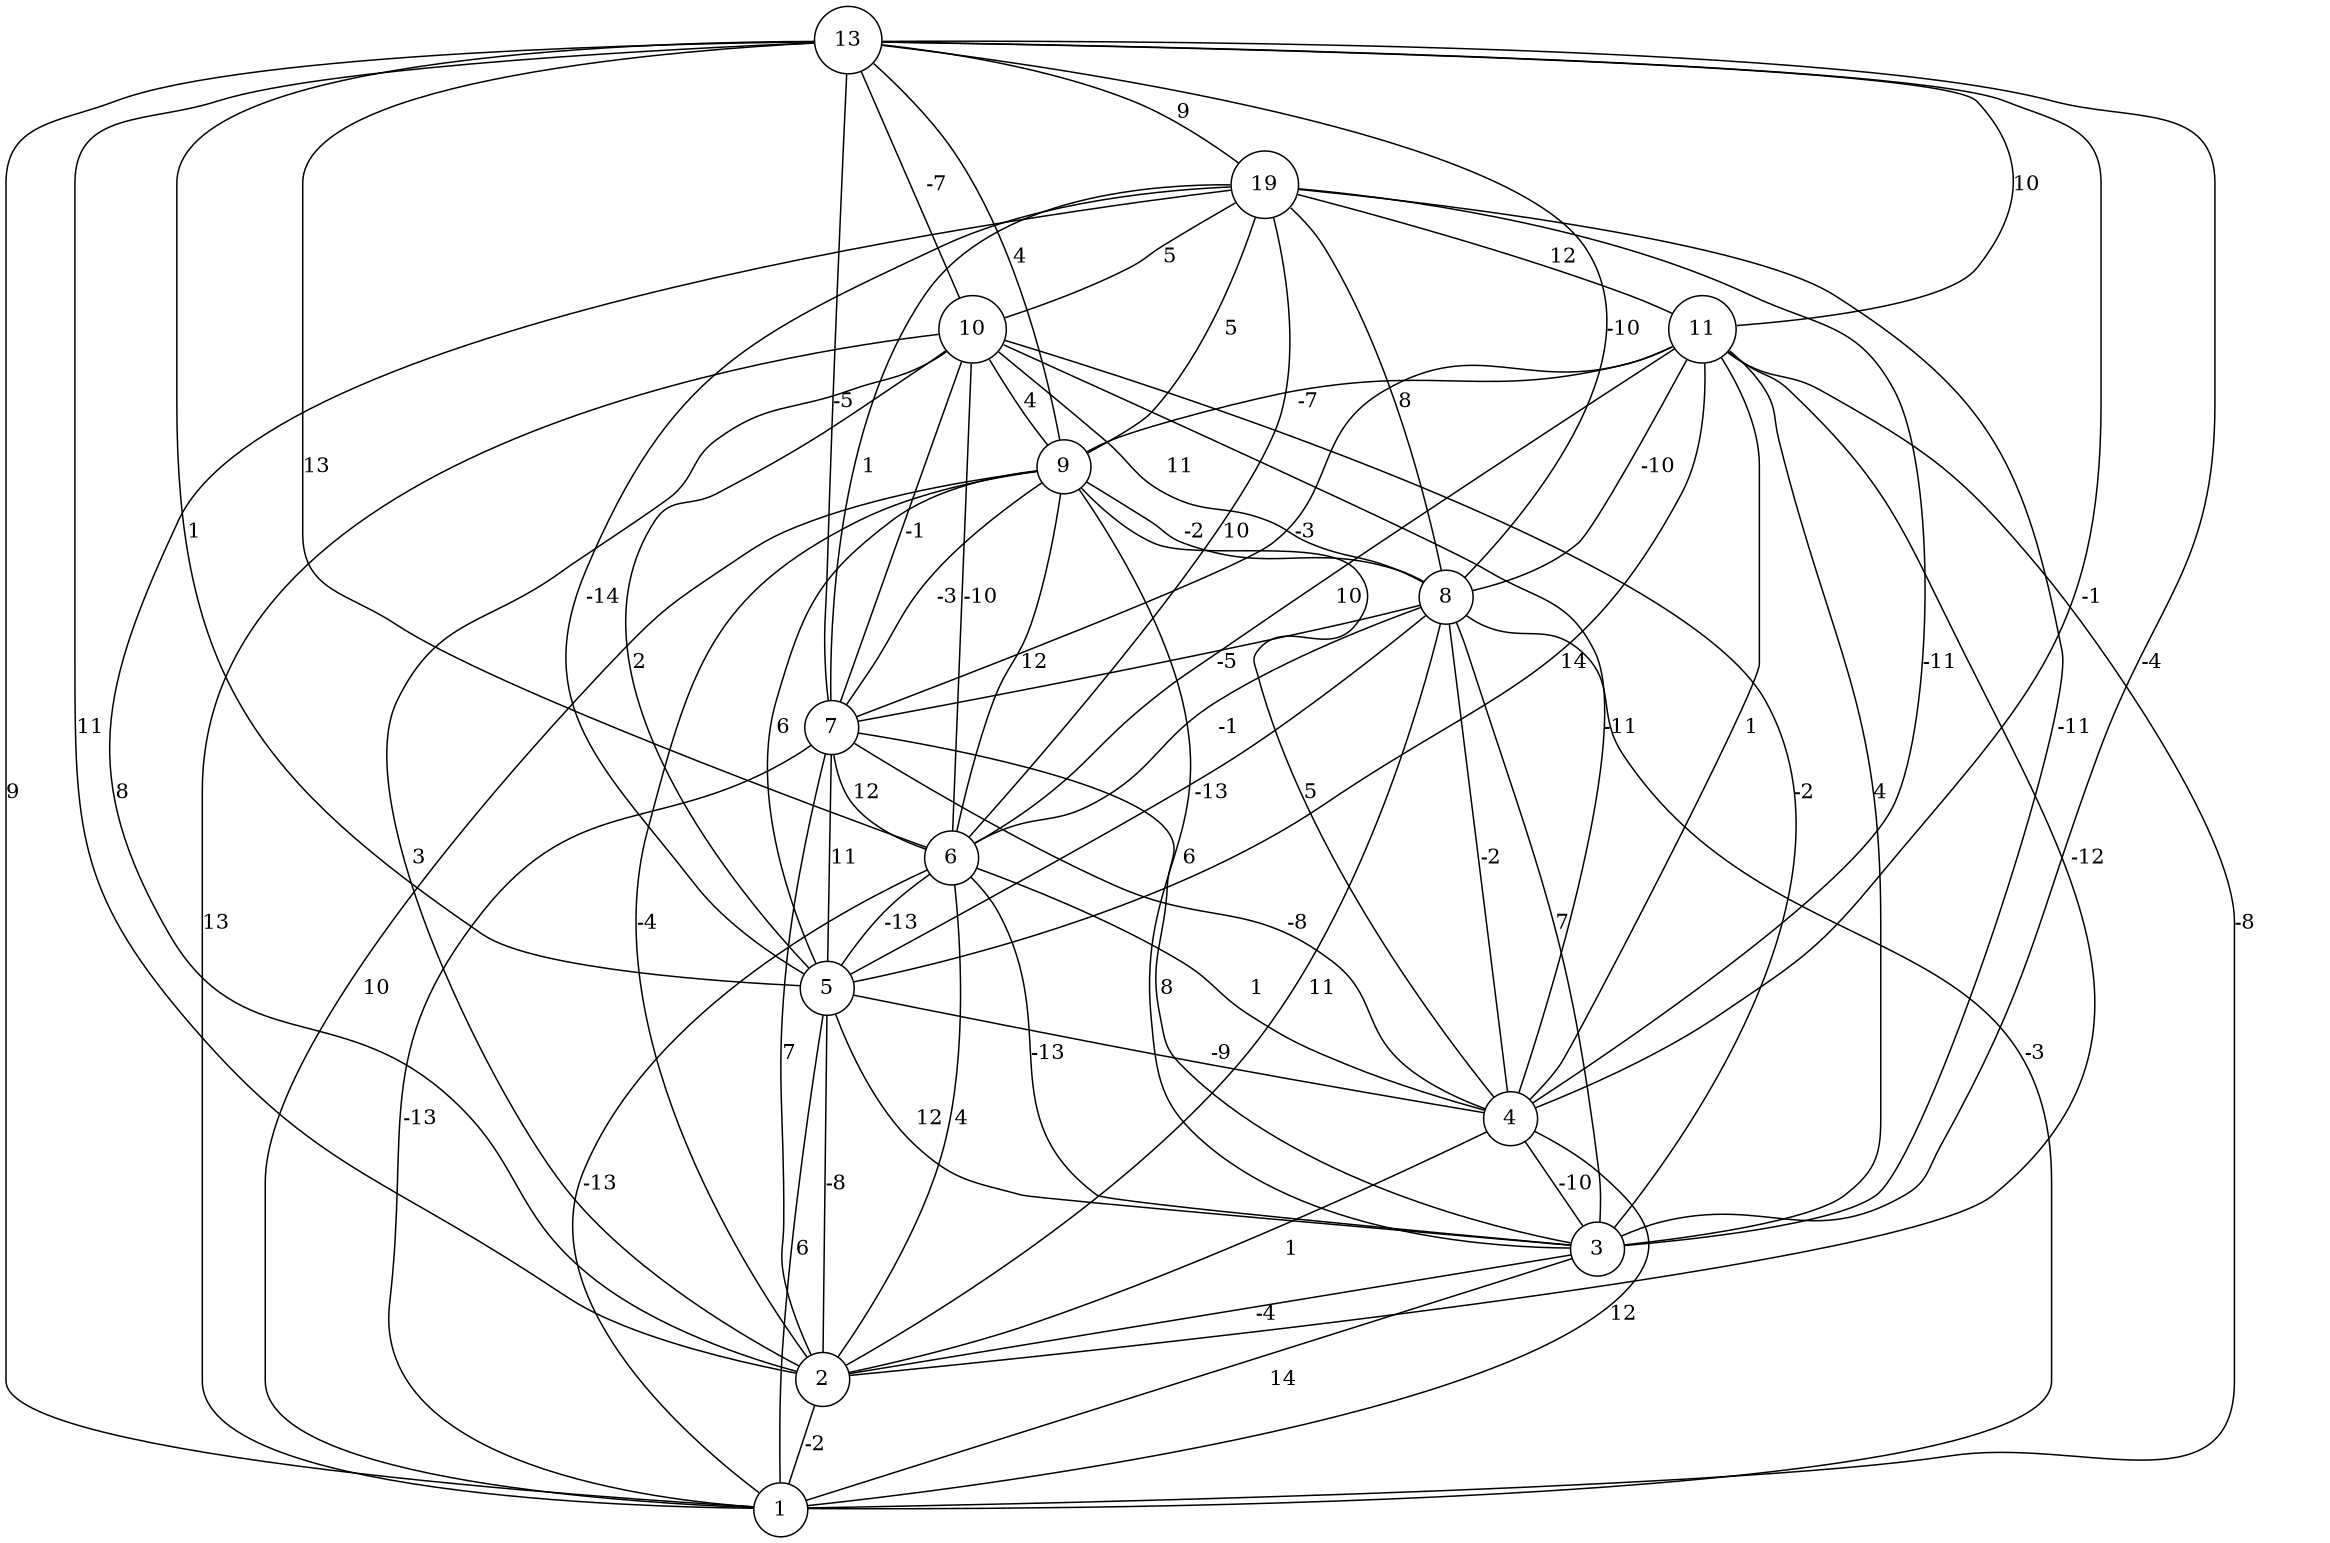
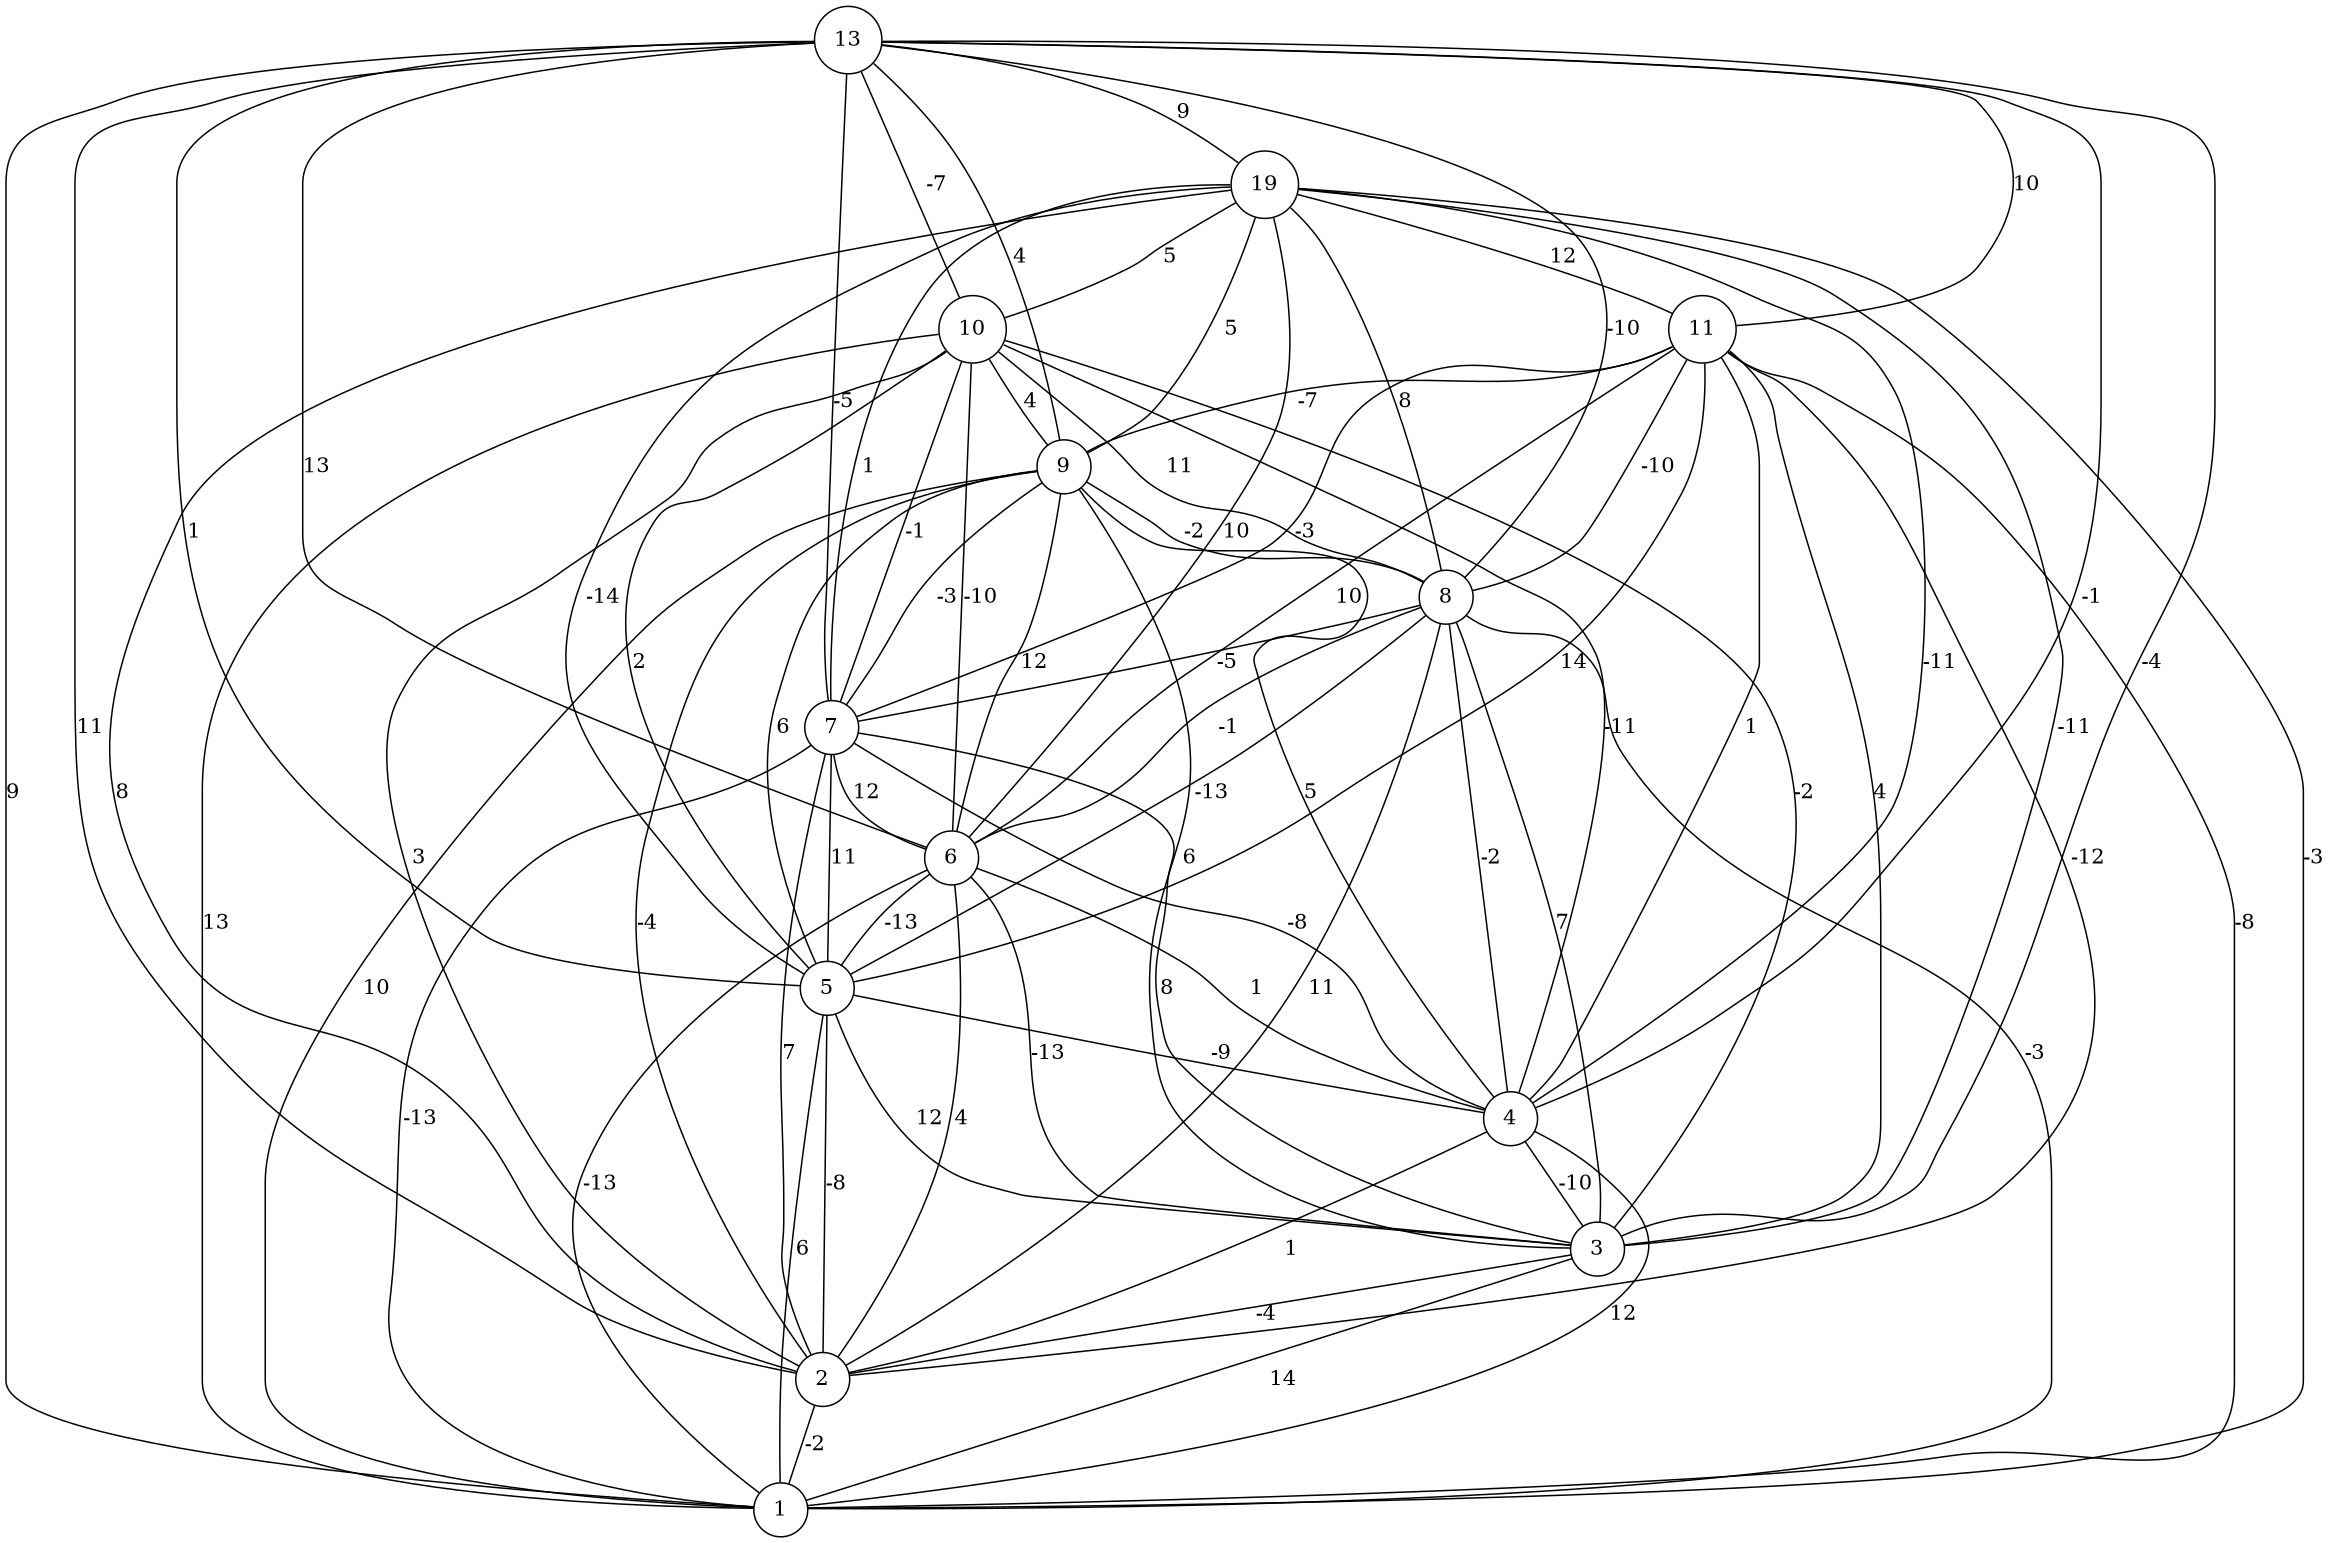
none -> (2303, 1215)
